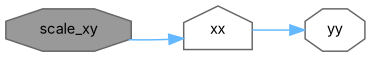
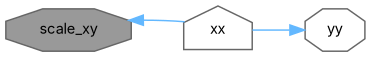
(149, 40) -> (164, 21)
